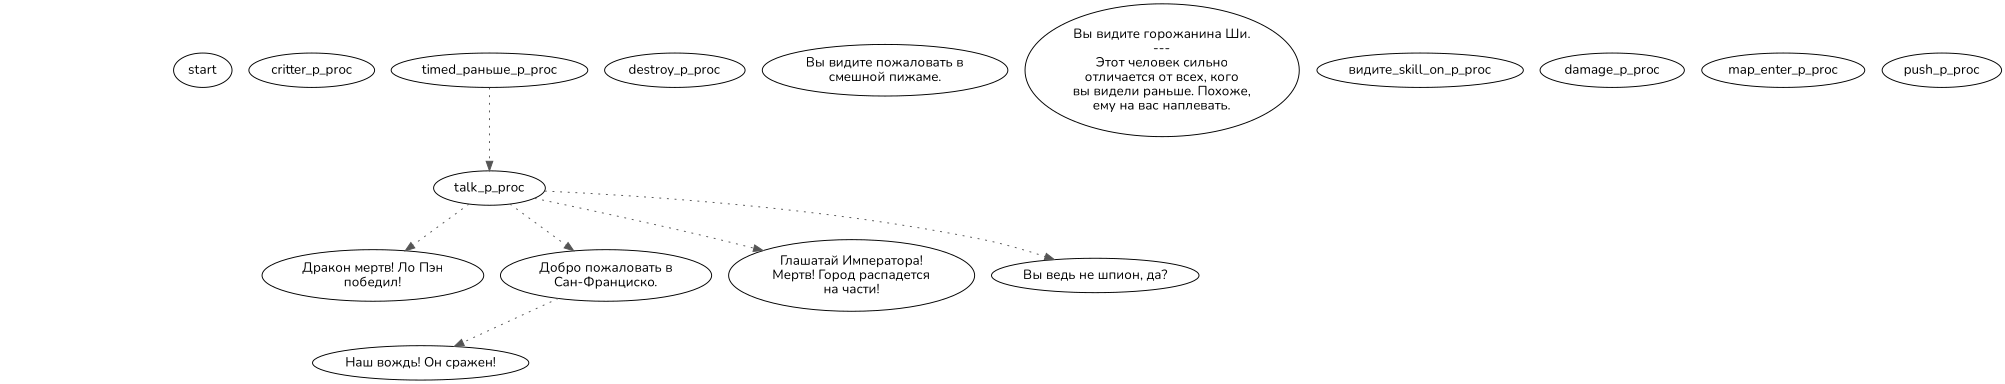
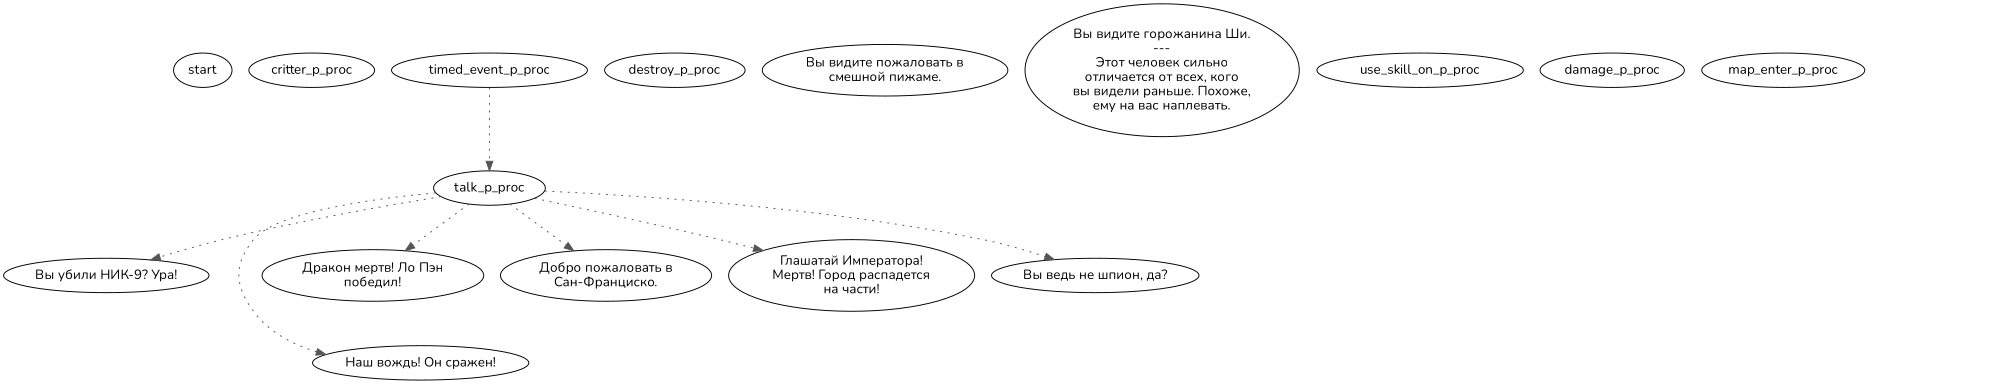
(489, 70) -> (489, 70)
(1420, 70) -> (1420, 70)
(1942, 70) -> none
none -> (106, 275)
(511, 320) -> (254, 239)
